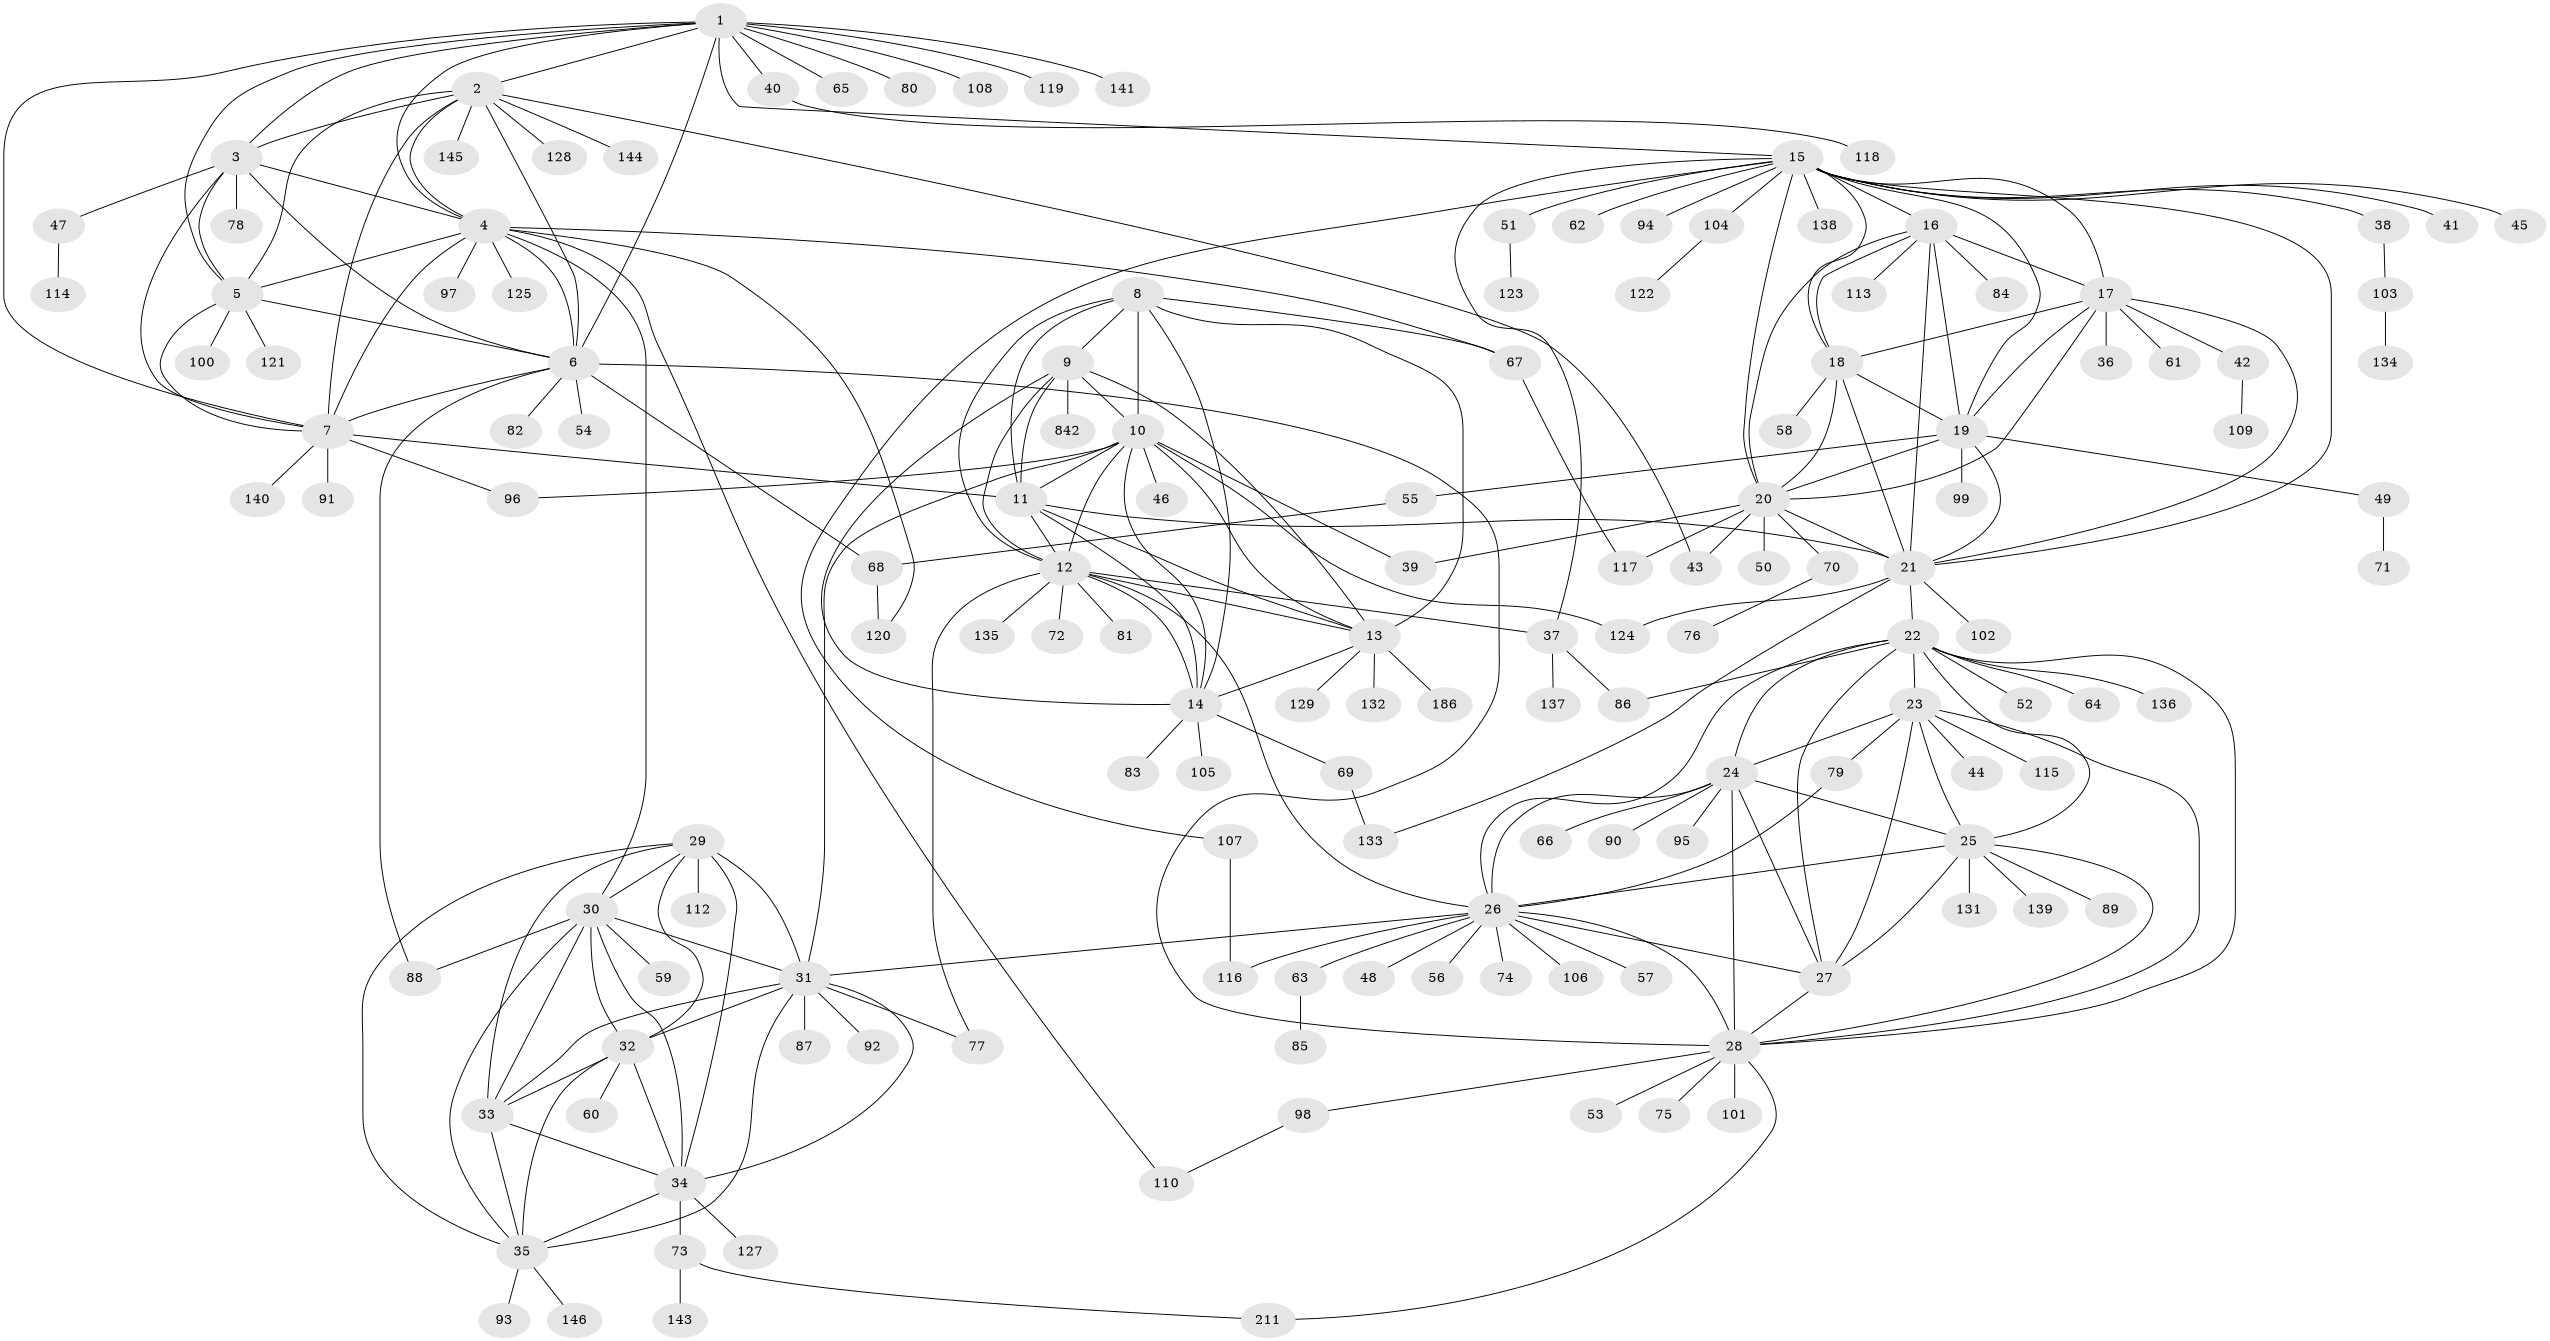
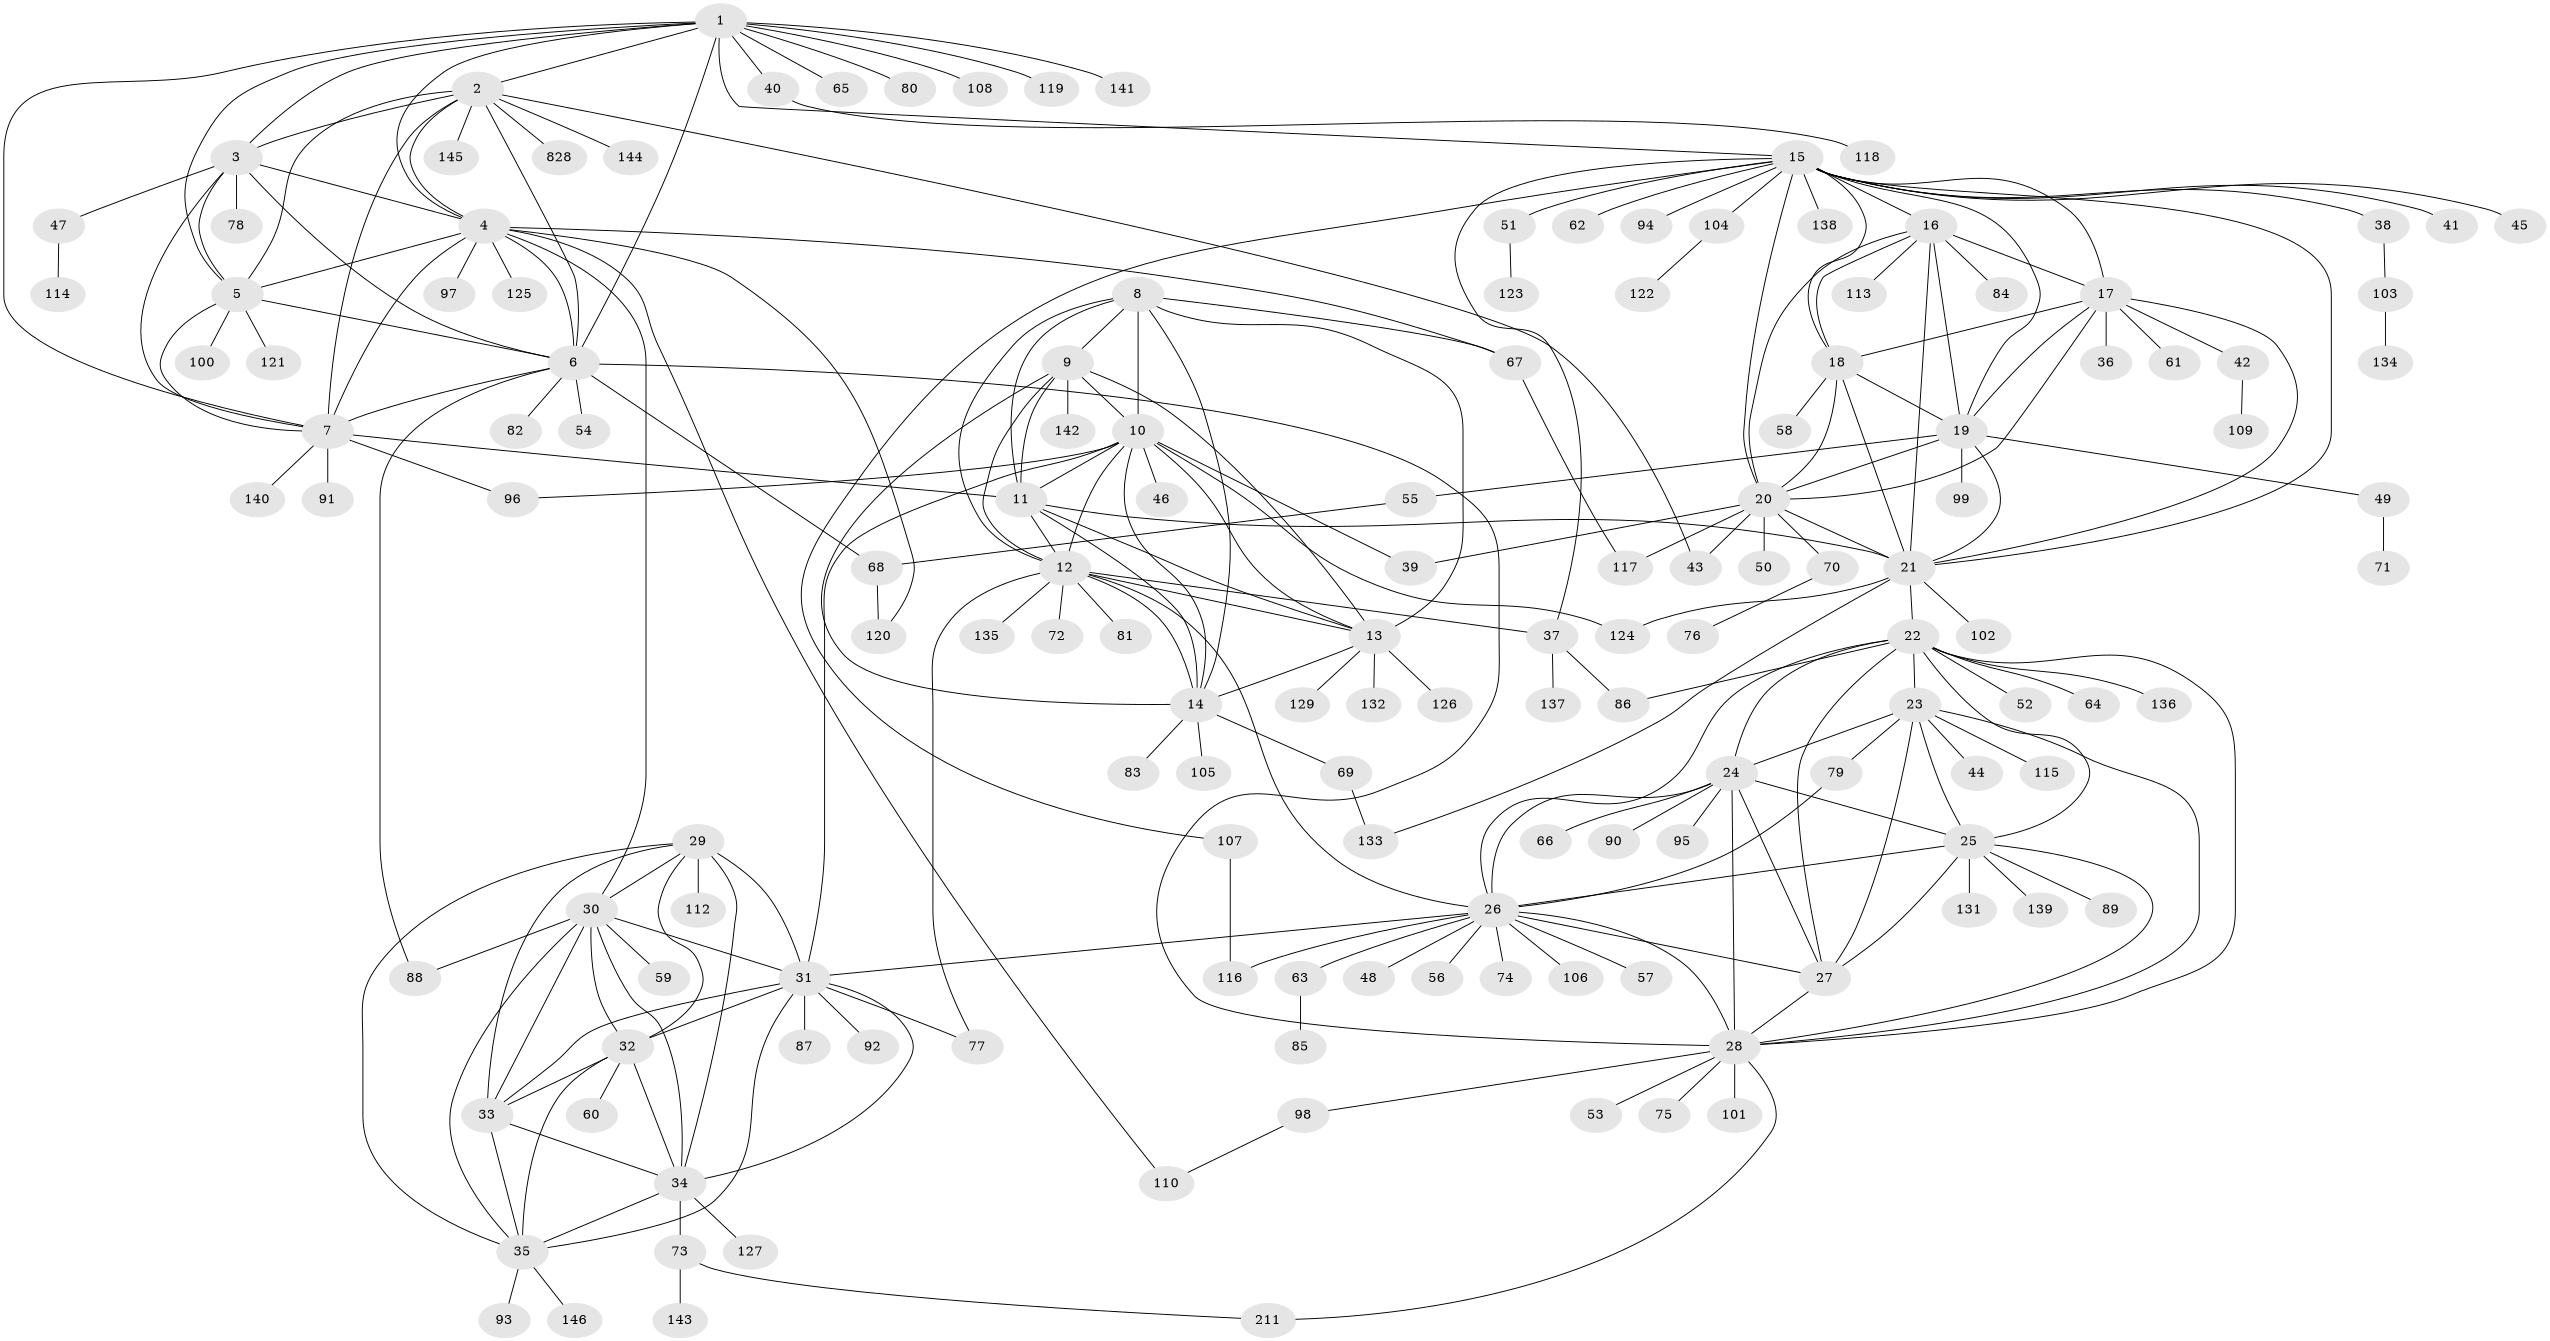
(560, 158) -> (560, 158)
(1068, 431) -> (1068, 431)
(1445, 705) -> (1445, 705)
